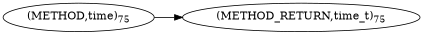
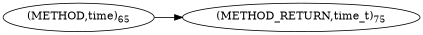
(124, 16) -> (124, 16)
